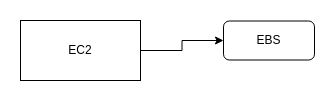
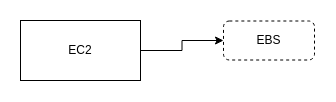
(269, 41) -> (269, 41)
